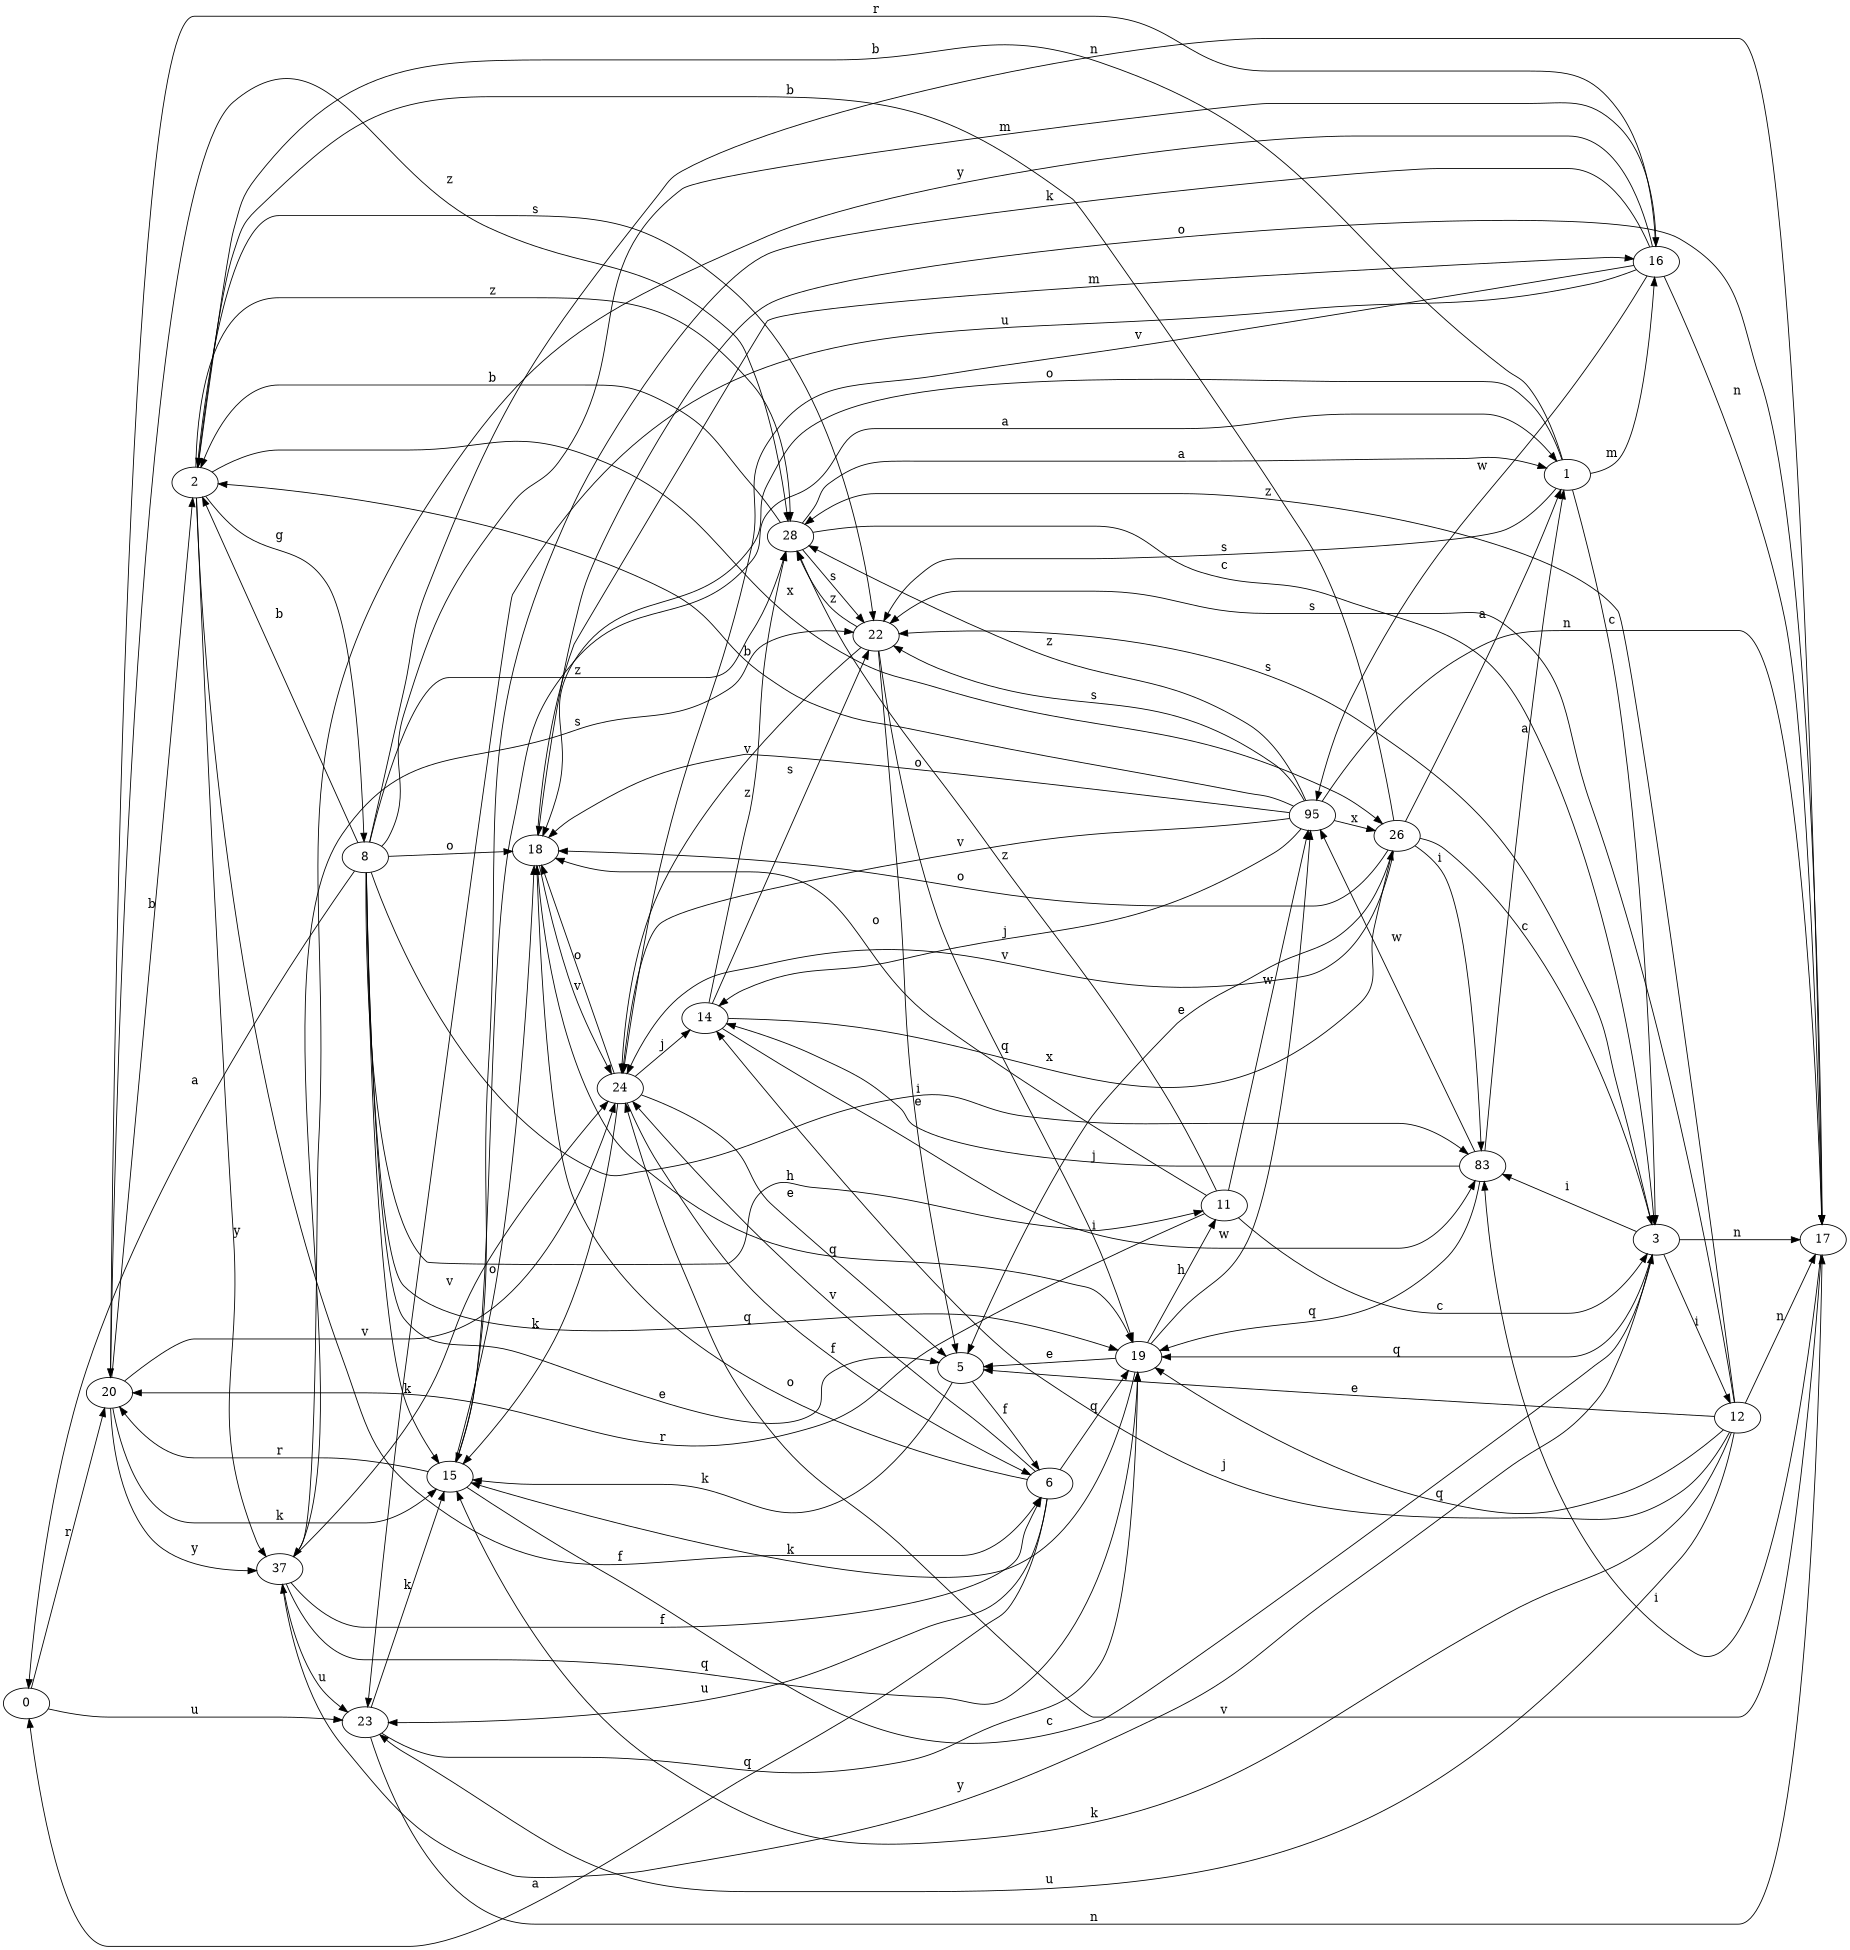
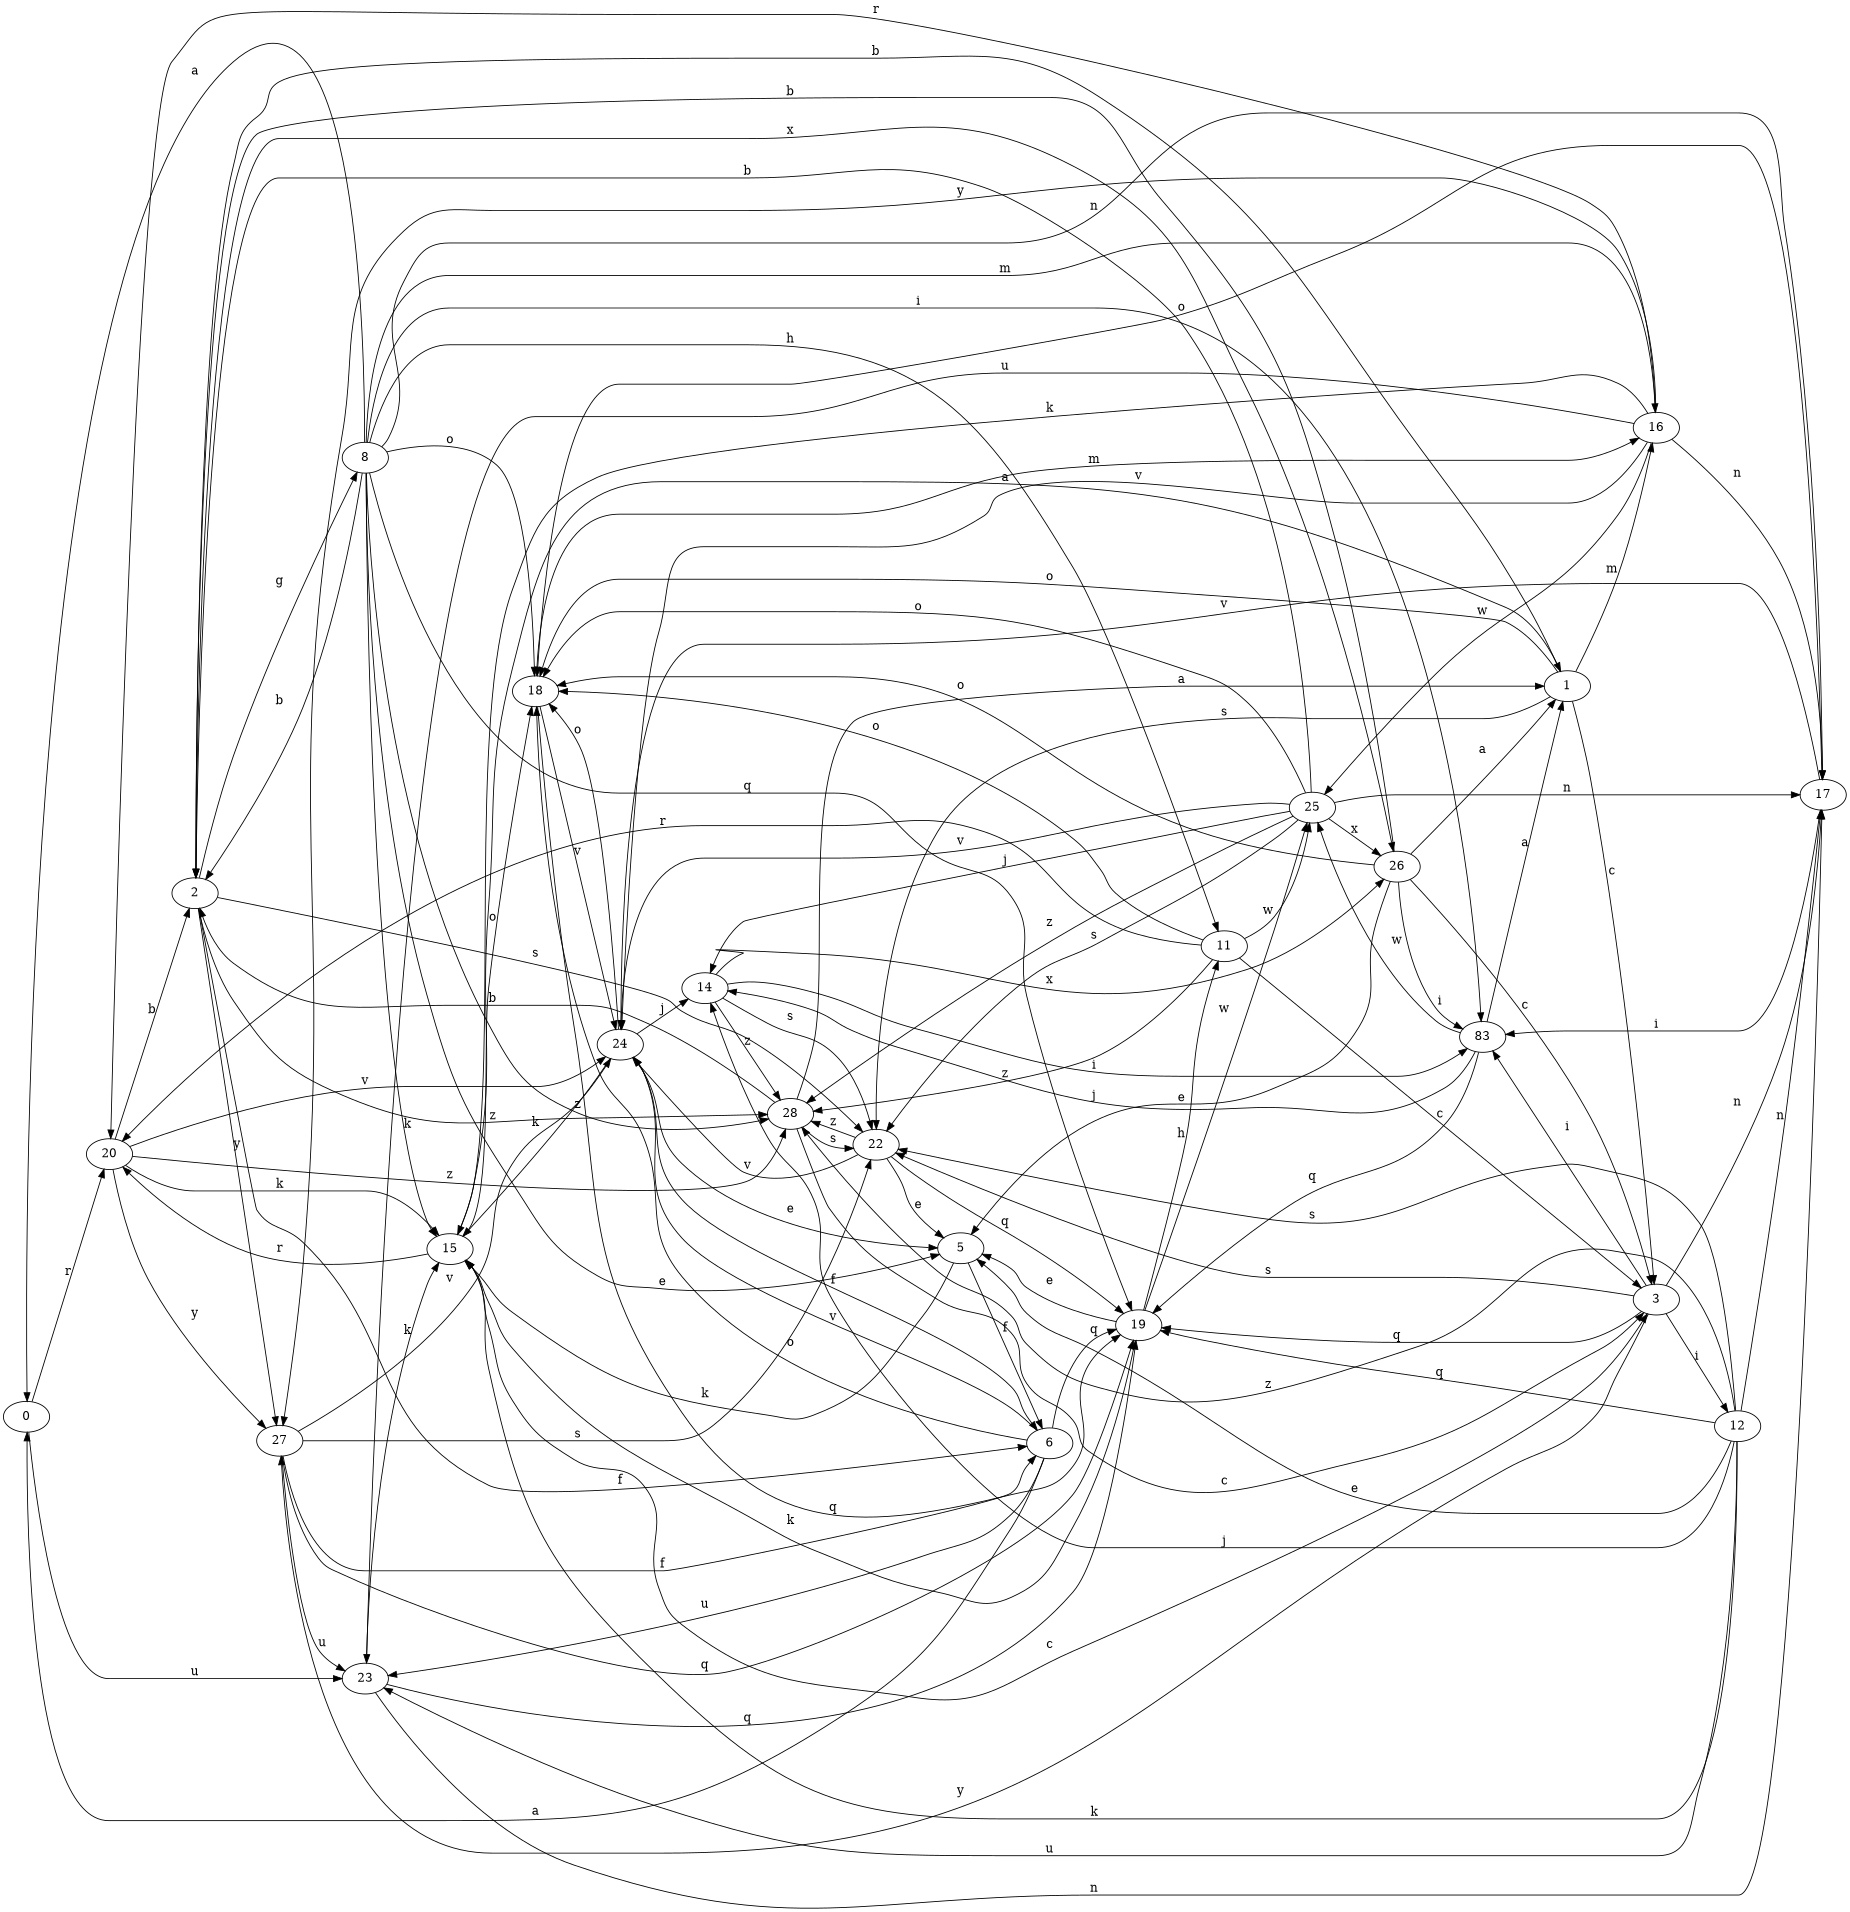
(1312, 815) -> (1312, 808)
(1027, 967) -> none
(280, 1569) -> (280, 1441)
